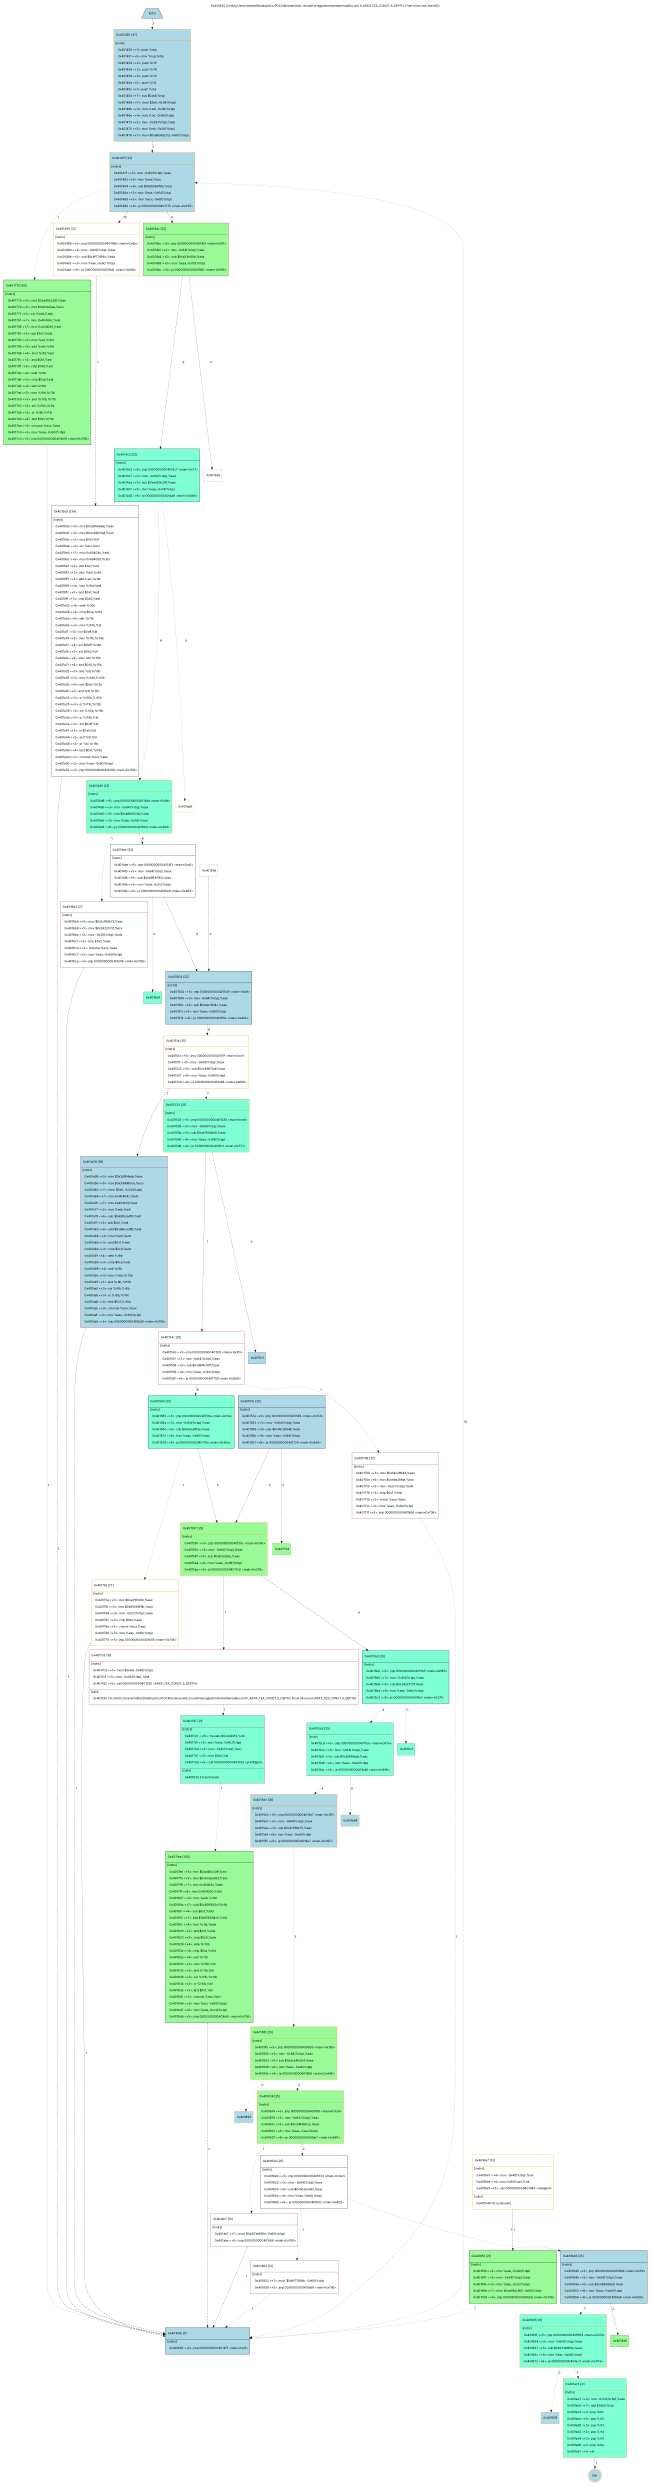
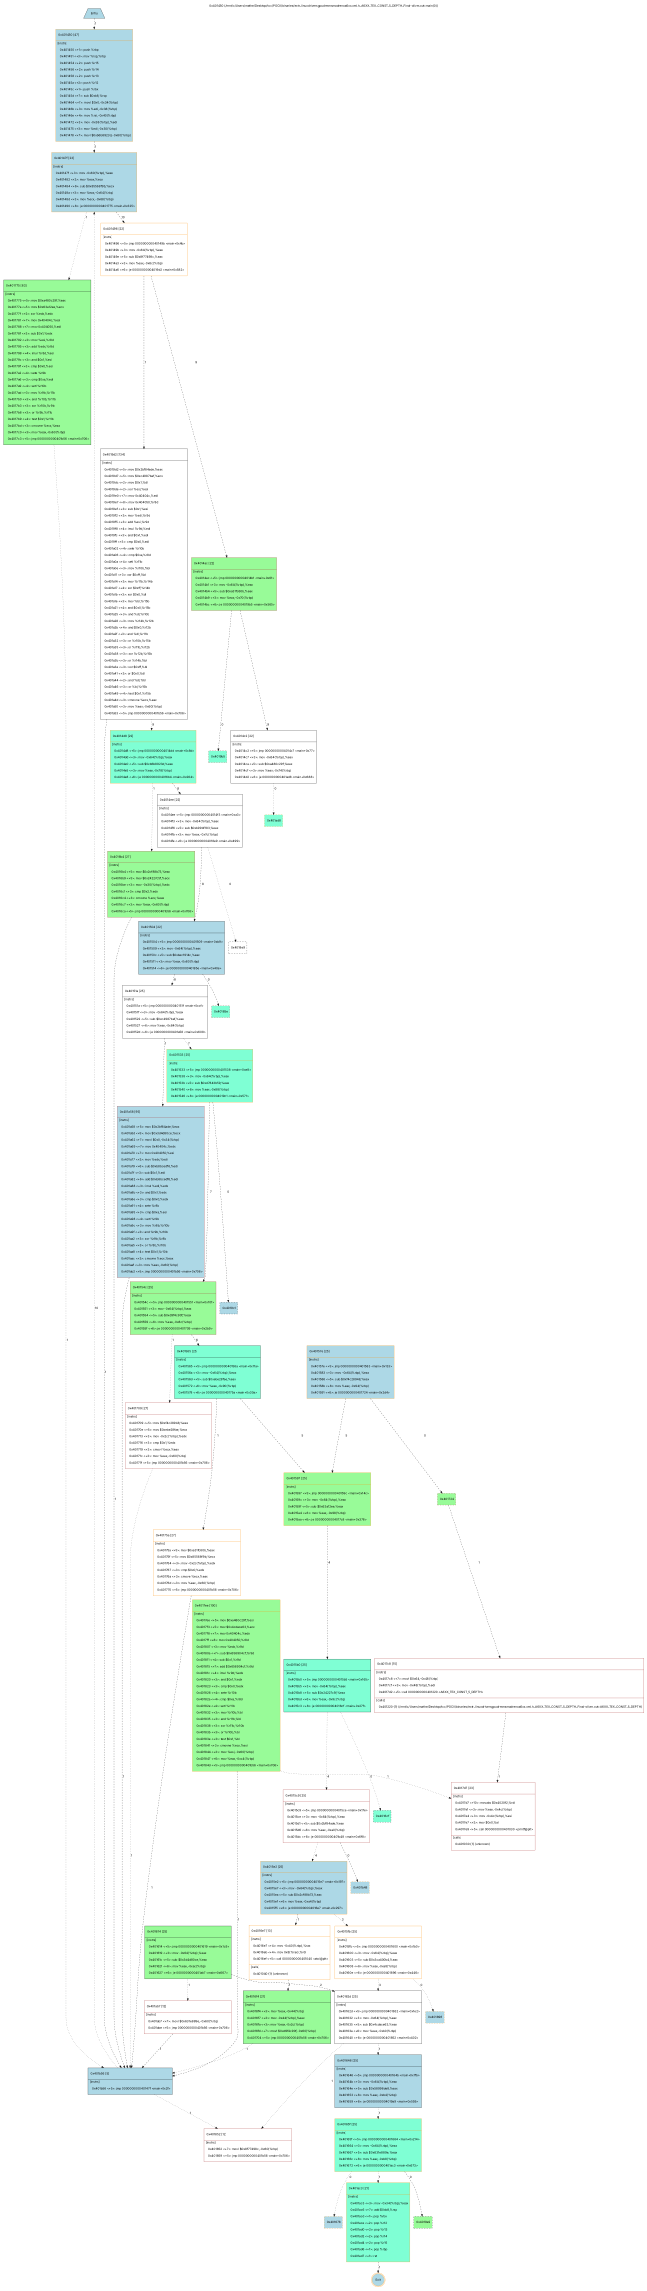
(169, 217) -> (189, 416)
(157, 475) -> (274, 757)
(213, 475) -> (218, 757)
(157, 641) -> (151, 724)
(185, 807) -> (274, 821)
(209, 871) -> (221, 1012)
(209, 923) -> (211, 988)
(104, 934) -> (151, 884)
(153, 998) -> (238, 948)
(206, 1062) -> (165, 1012)
(201, 1358) -> (173, 1308)
(282, 1422) -> (351, 1372)
(164, 1513) -> (213, 1463)
(224, 1612) -> (474, 1581)
(223, 1749) -> (493, 1816)
(350, 1749) -> (326, 1816)
(218, 1816) -> (366, 1775)
none -> (297, 1919)
(209, 1937) -> (236, 1686)
(294, 2053) -> (378, 1952)
(297, 2084) -> (378, 1984)
(300, 2117) -> (188, 1952)
(250, 2310) -> (185, 2111)
(614, 2318) -> (416, 2192)
